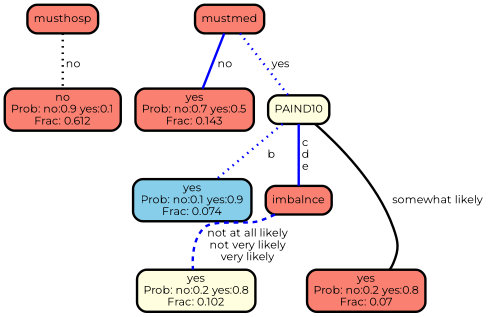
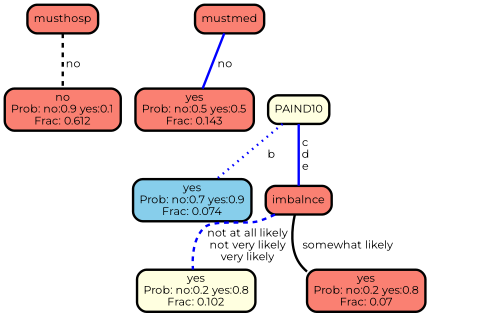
(63, 61) -> (63, 61)
(264, 64) -> none
(195, 110) -> (195, 110)
(373, 189) -> (293, 245)
(192, 200) -> (192, 200)
